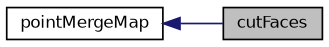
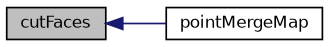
(202, 24) -> (145, 24)
